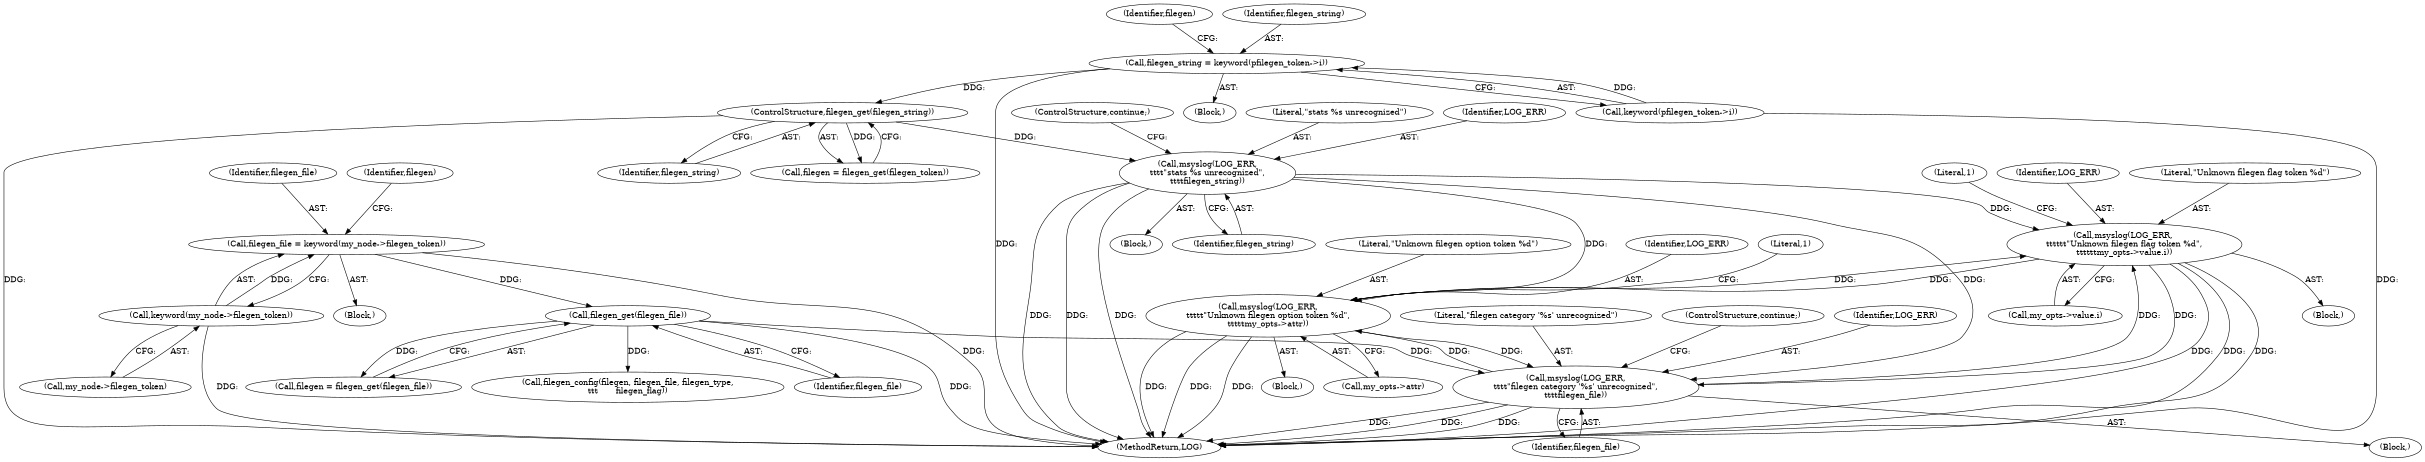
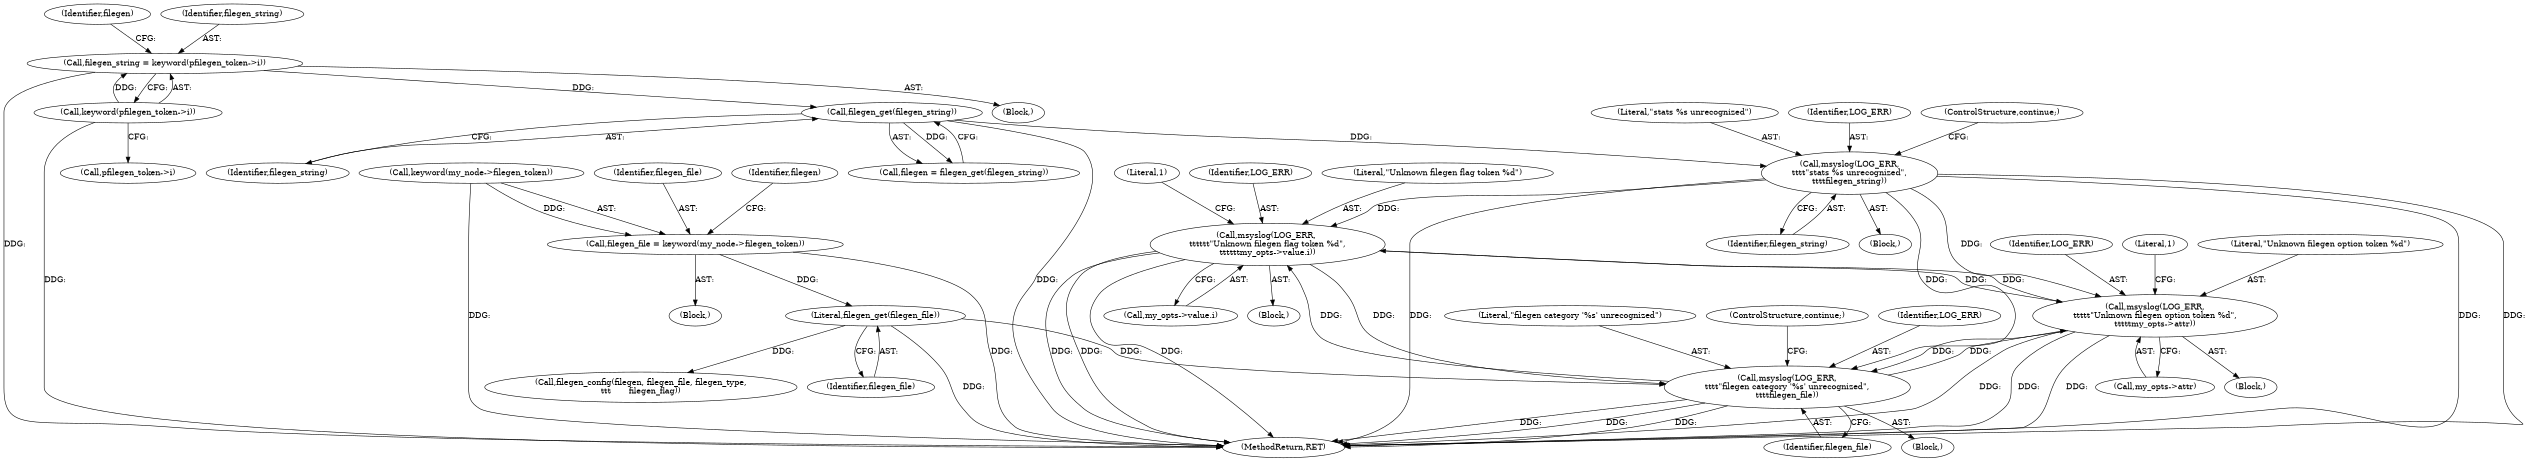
(843, 113) -> (892, 113)
none -> (128, 173)
(865, 173) -> (964, 173)
(295, 286) -> none
(628, 316) -> (876, 316)
(105, 387) -> none
(354, 387) -> none
(1159, 448) -> (1284, 448)
